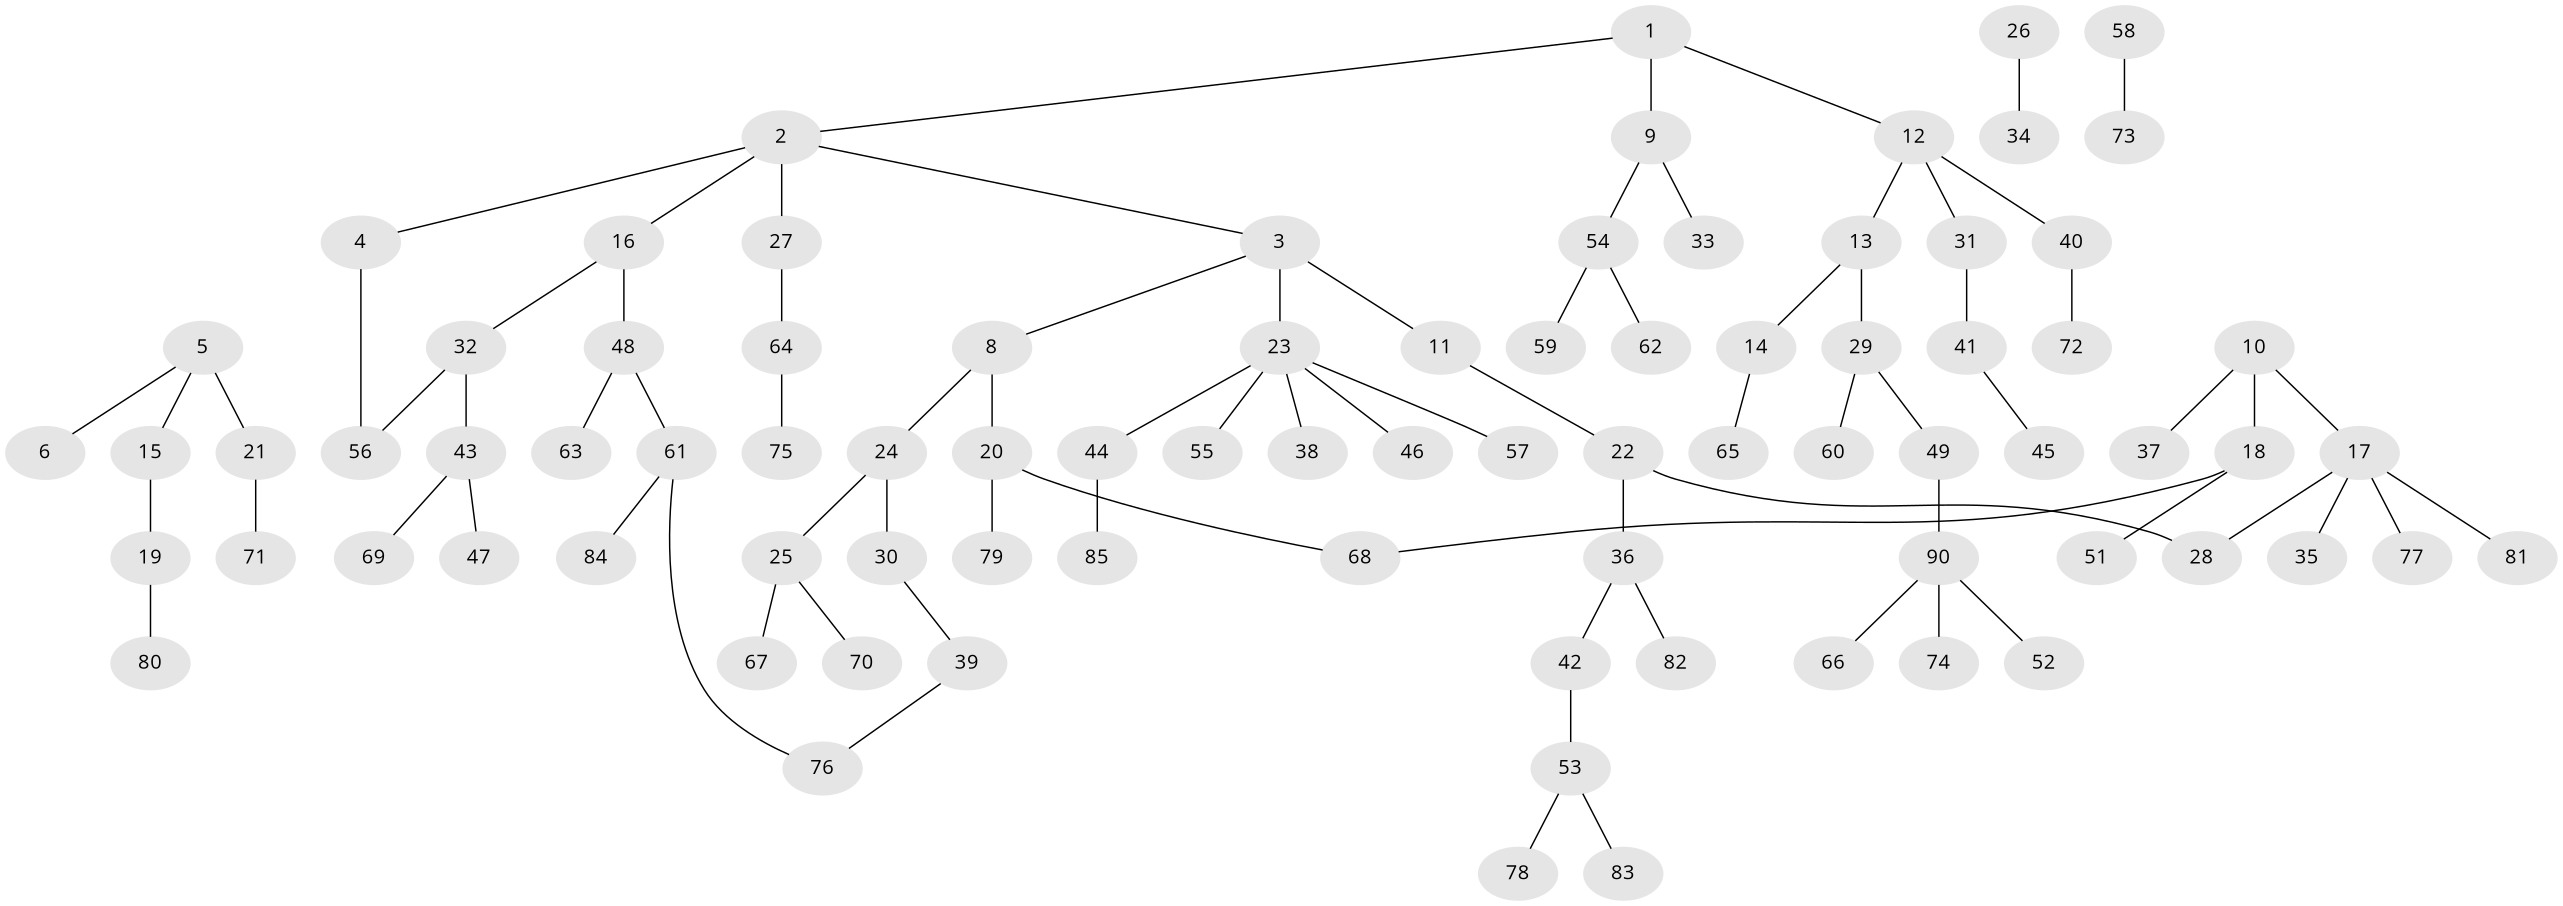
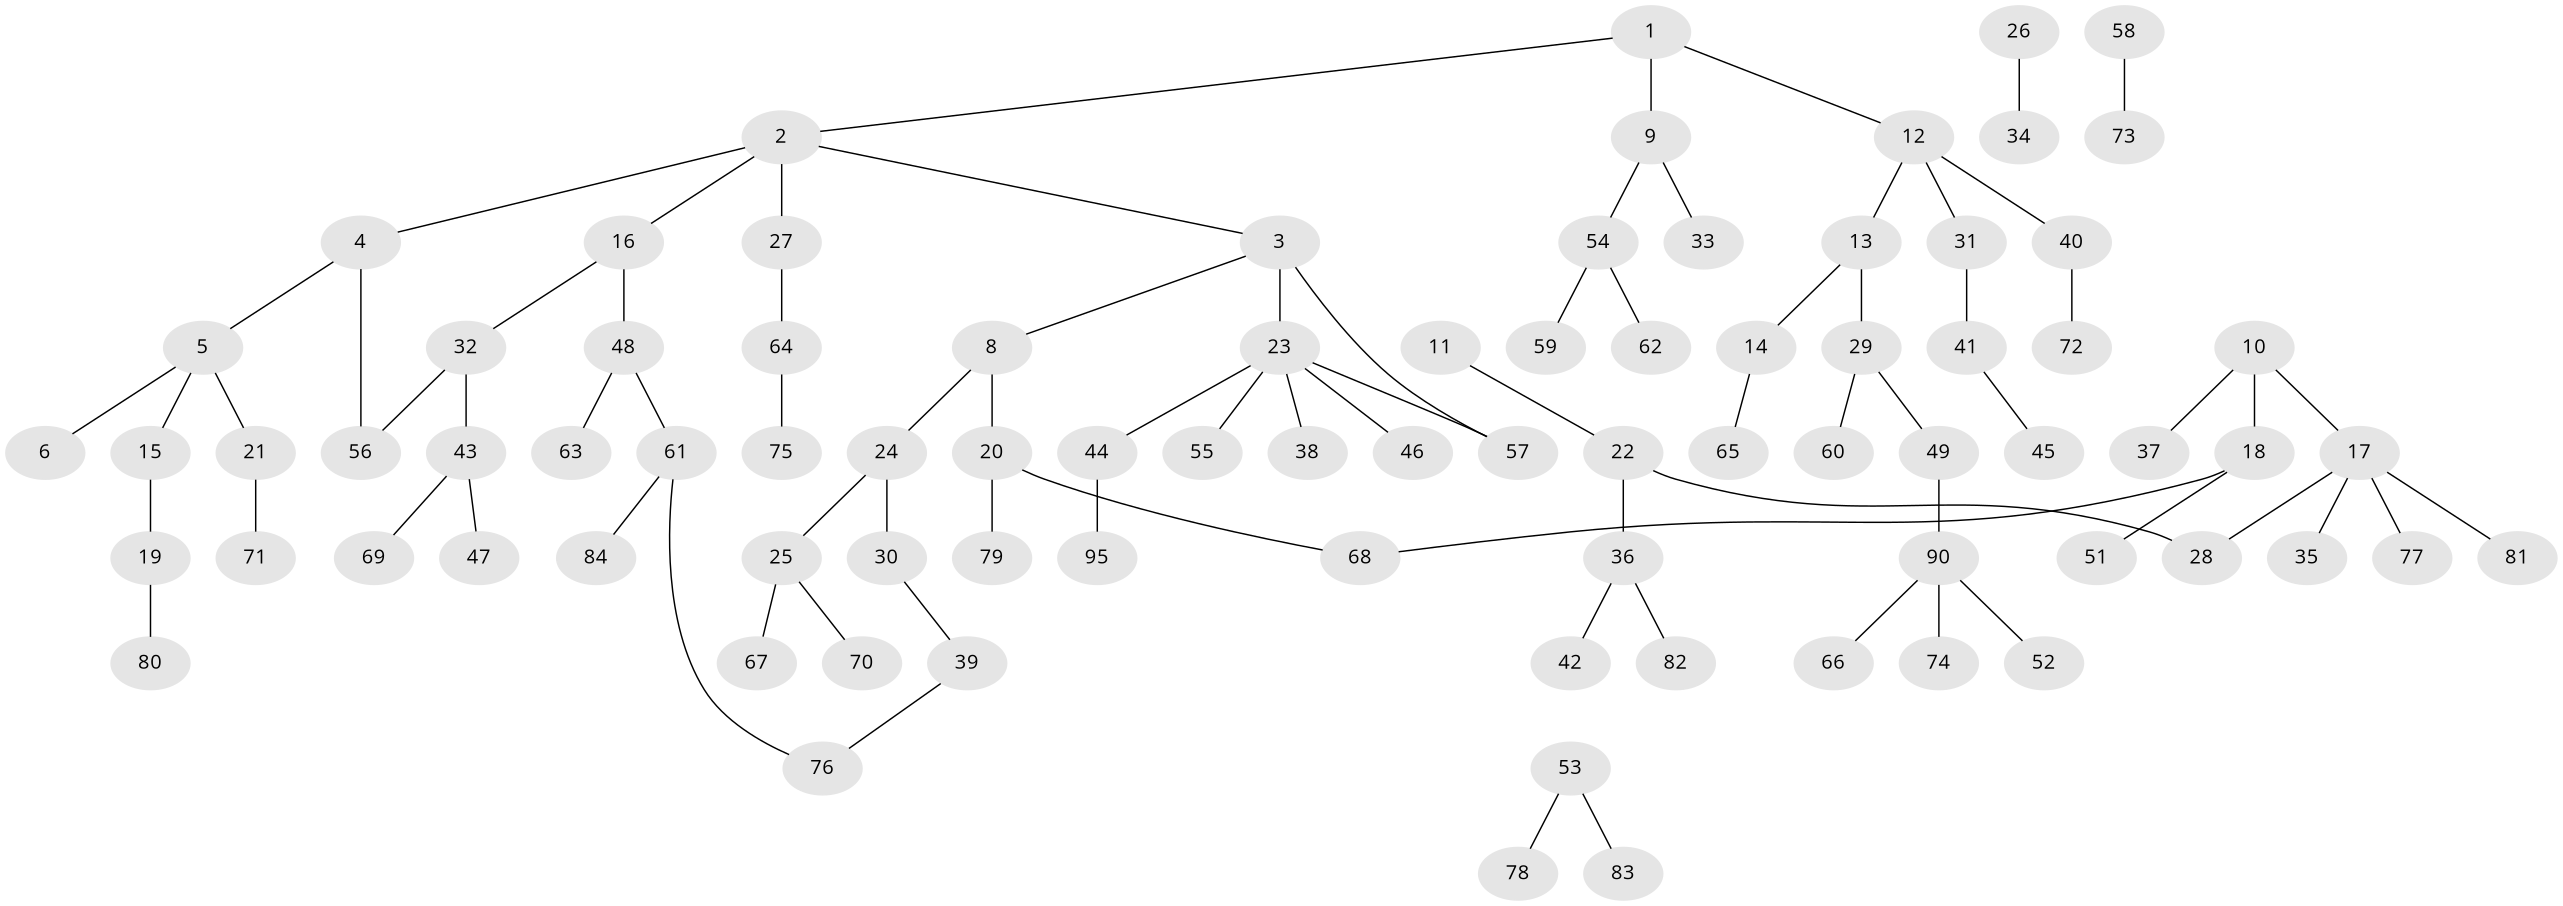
none -> (282, 295)
(1360, 295) -> (1379, 366)
(1097, 558) -> (1097, 558)
(1571, 716) -> none
